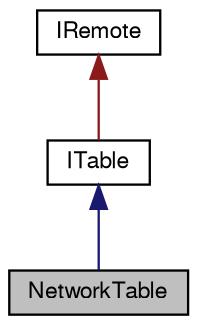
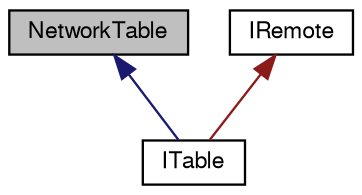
(99, 240) -> (154, 107)
